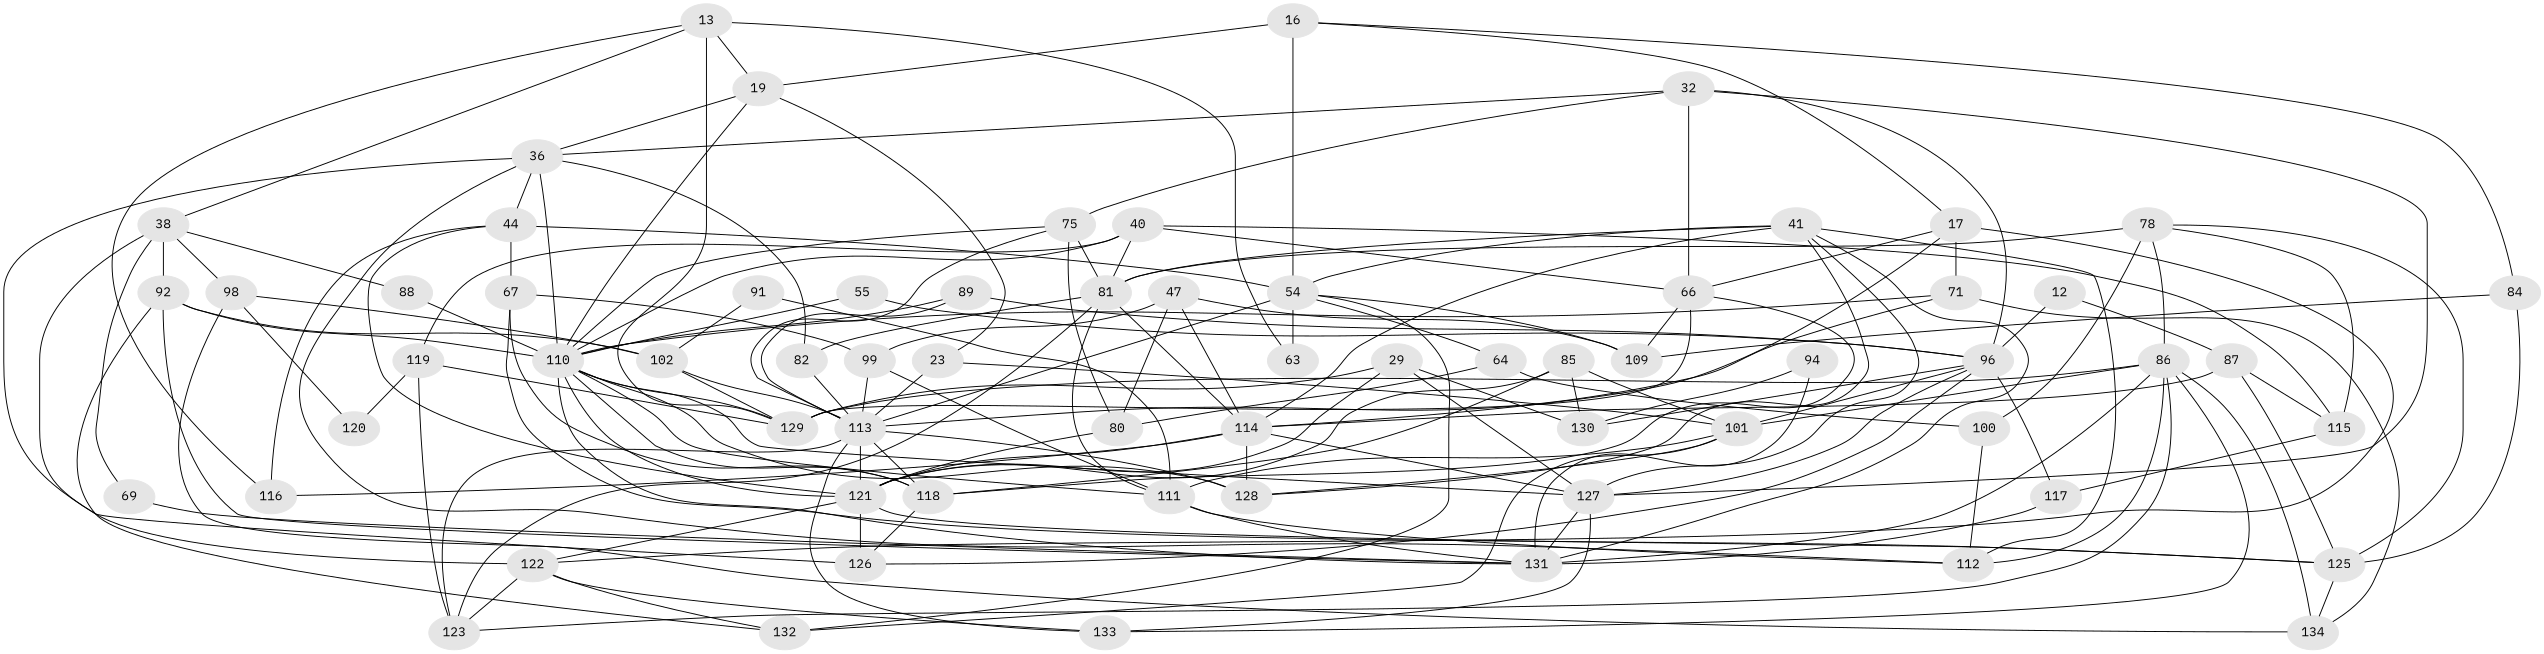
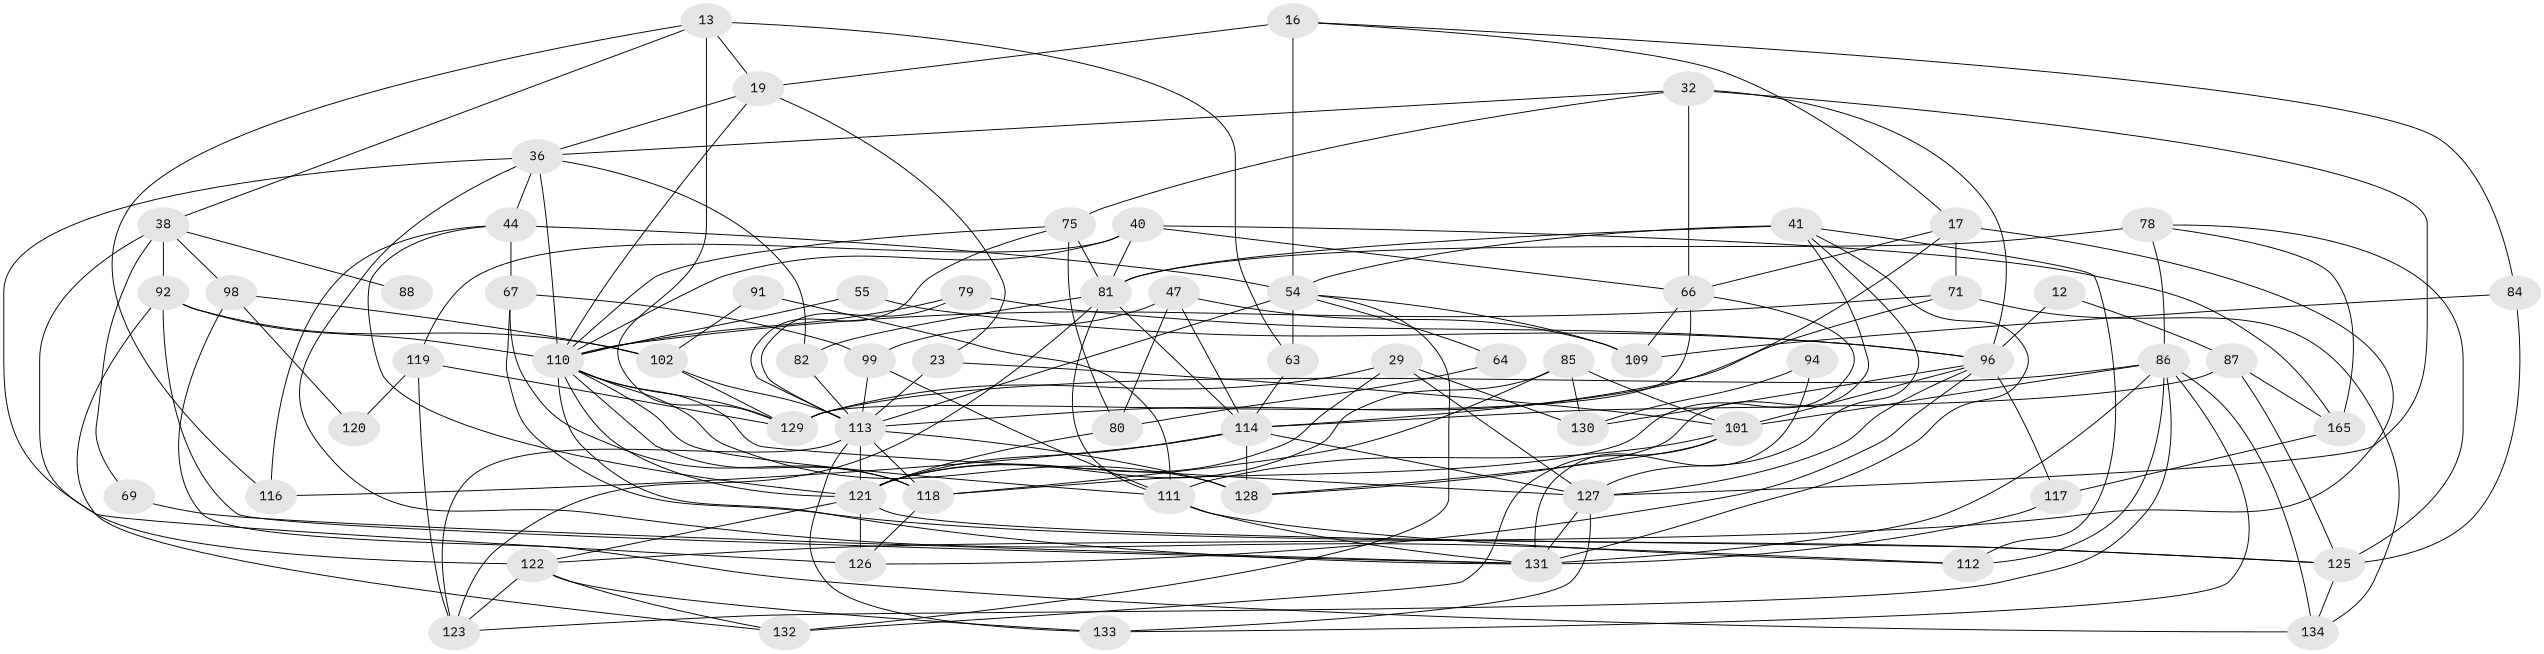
(1503, 285) -> (1270, 395)
(966, 293) -> (966, 293)
(458, 316) -> none
(1984, 429) -> none
(2339, 429) -> (2339, 429)
